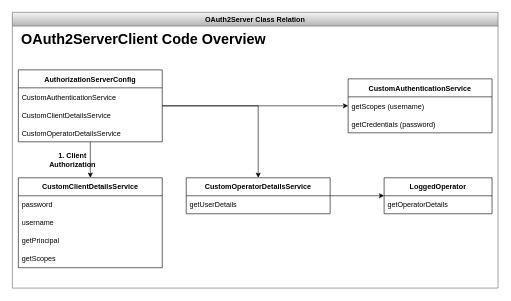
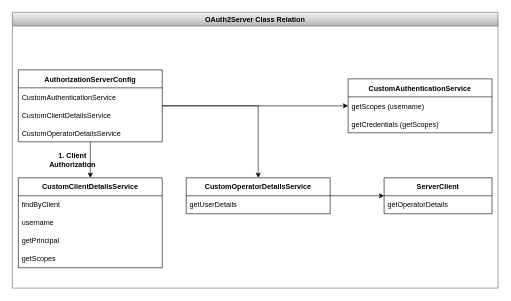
(222, 49) -> none
(399, 124) -> (401, 124)
(438, 187) -> (438, 187)
(38, 205) -> (43, 205)
